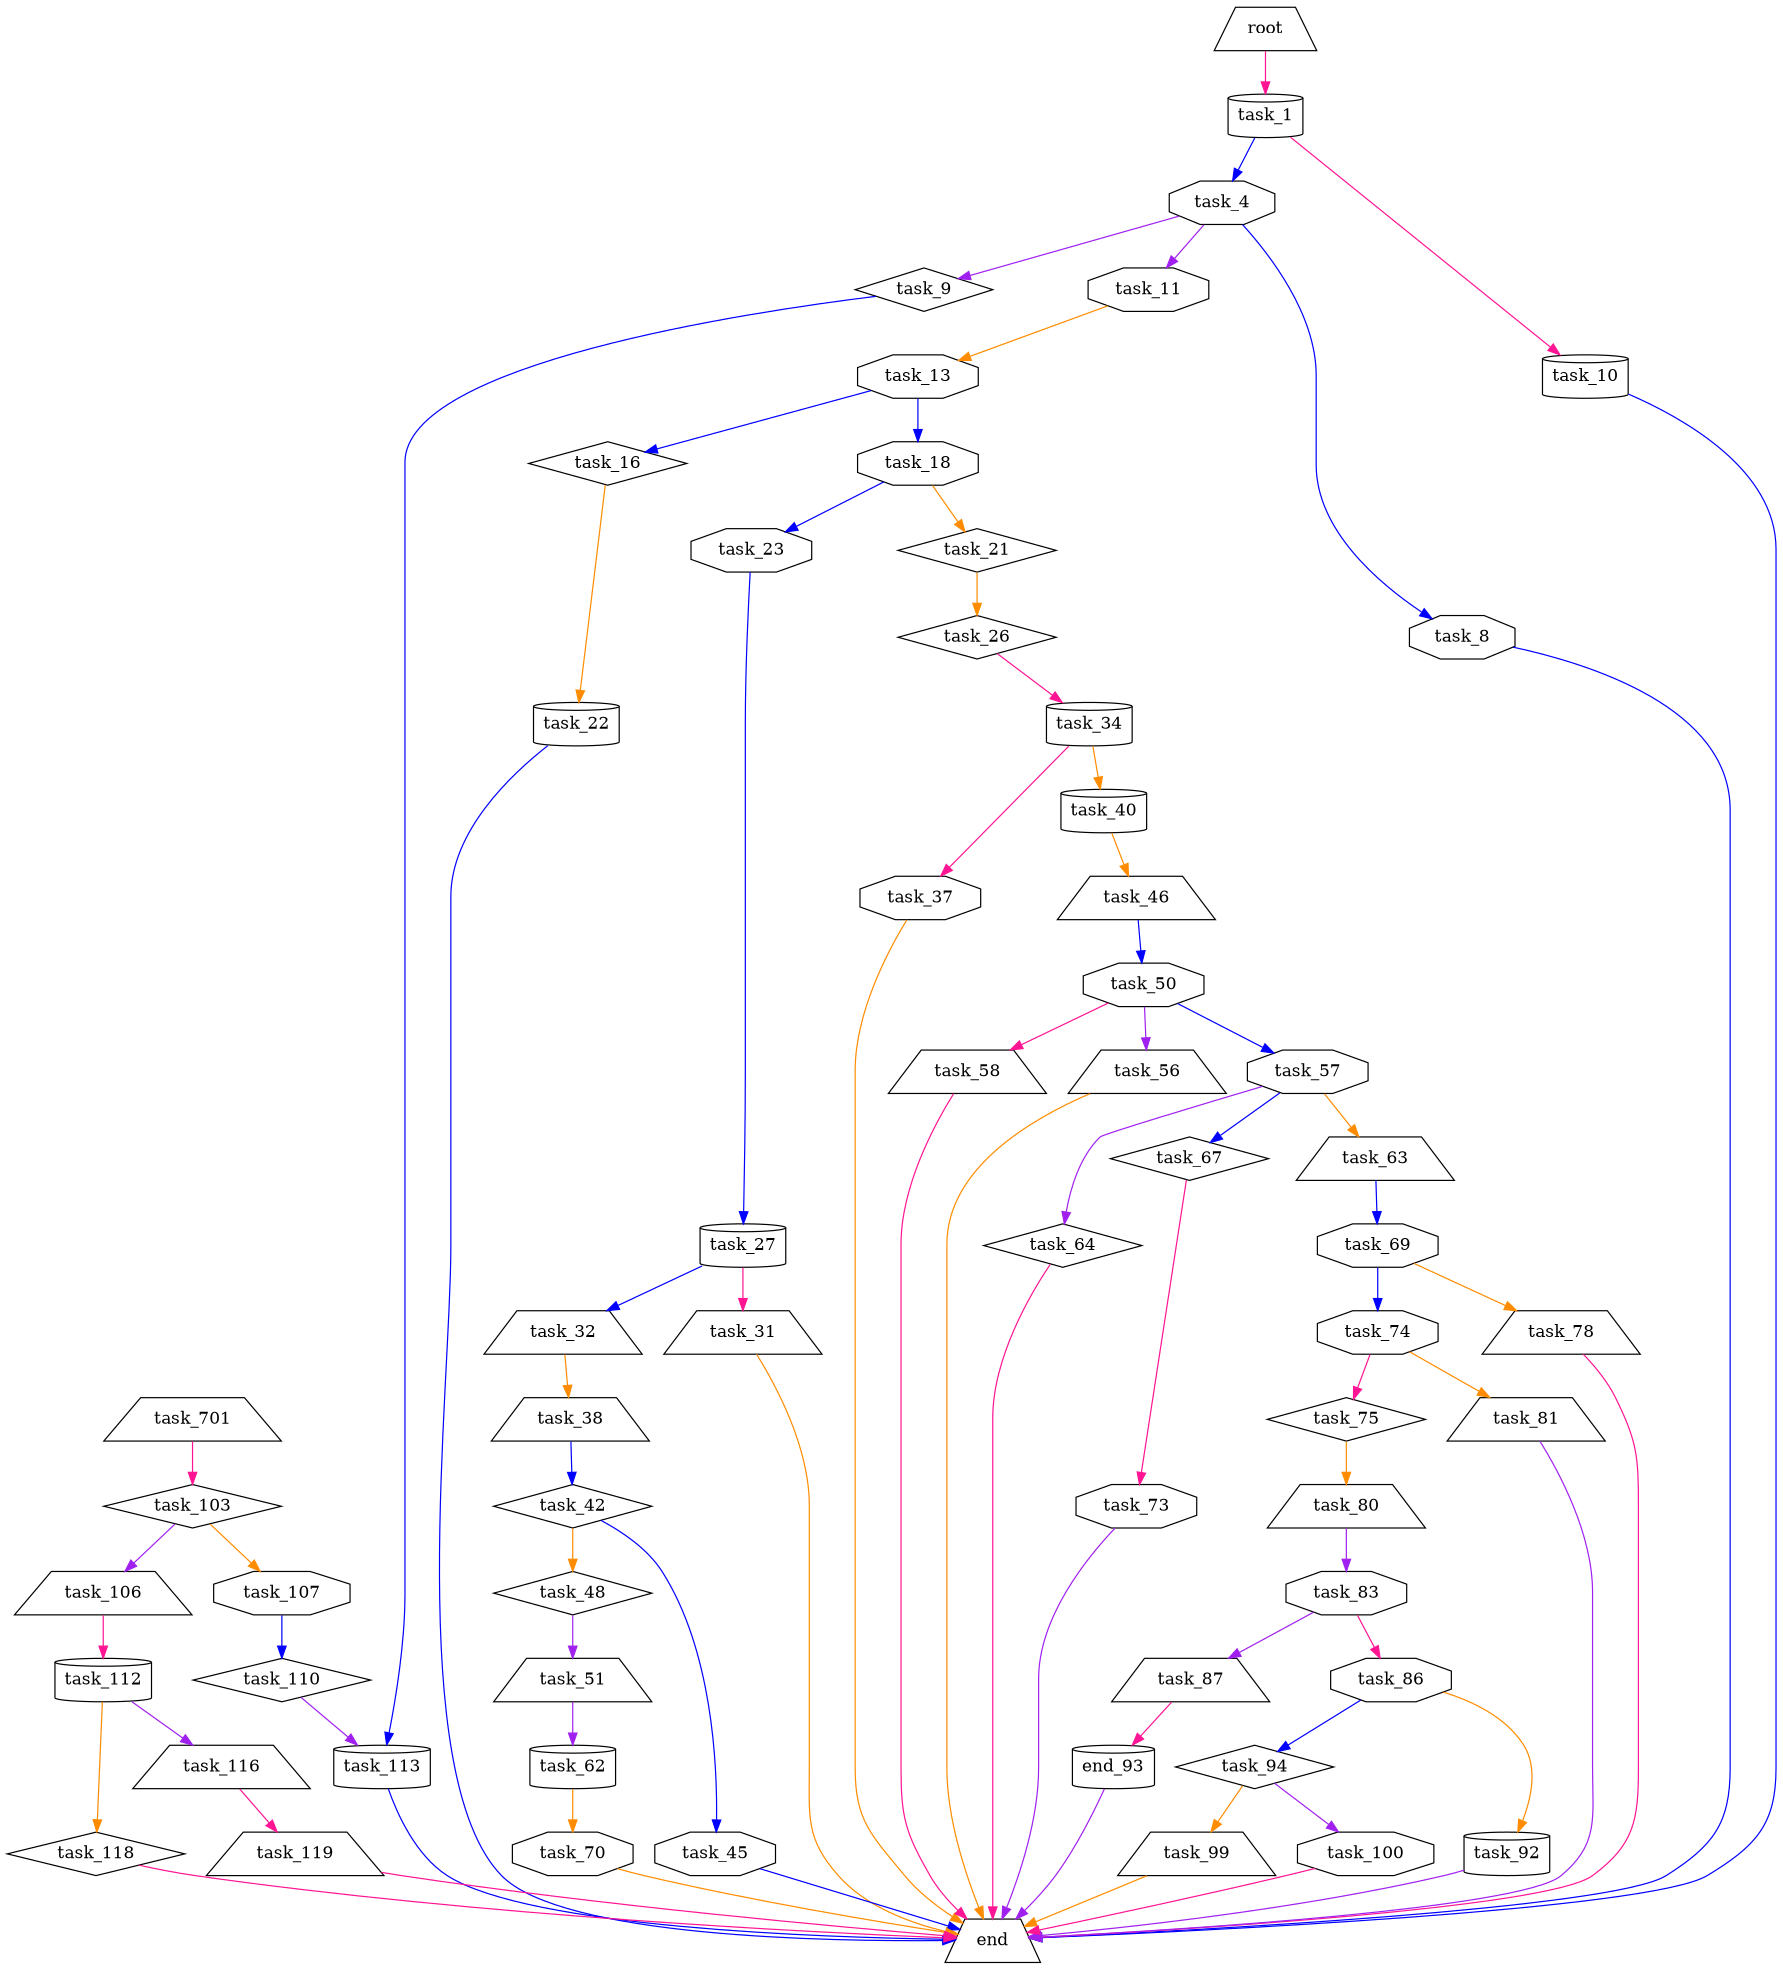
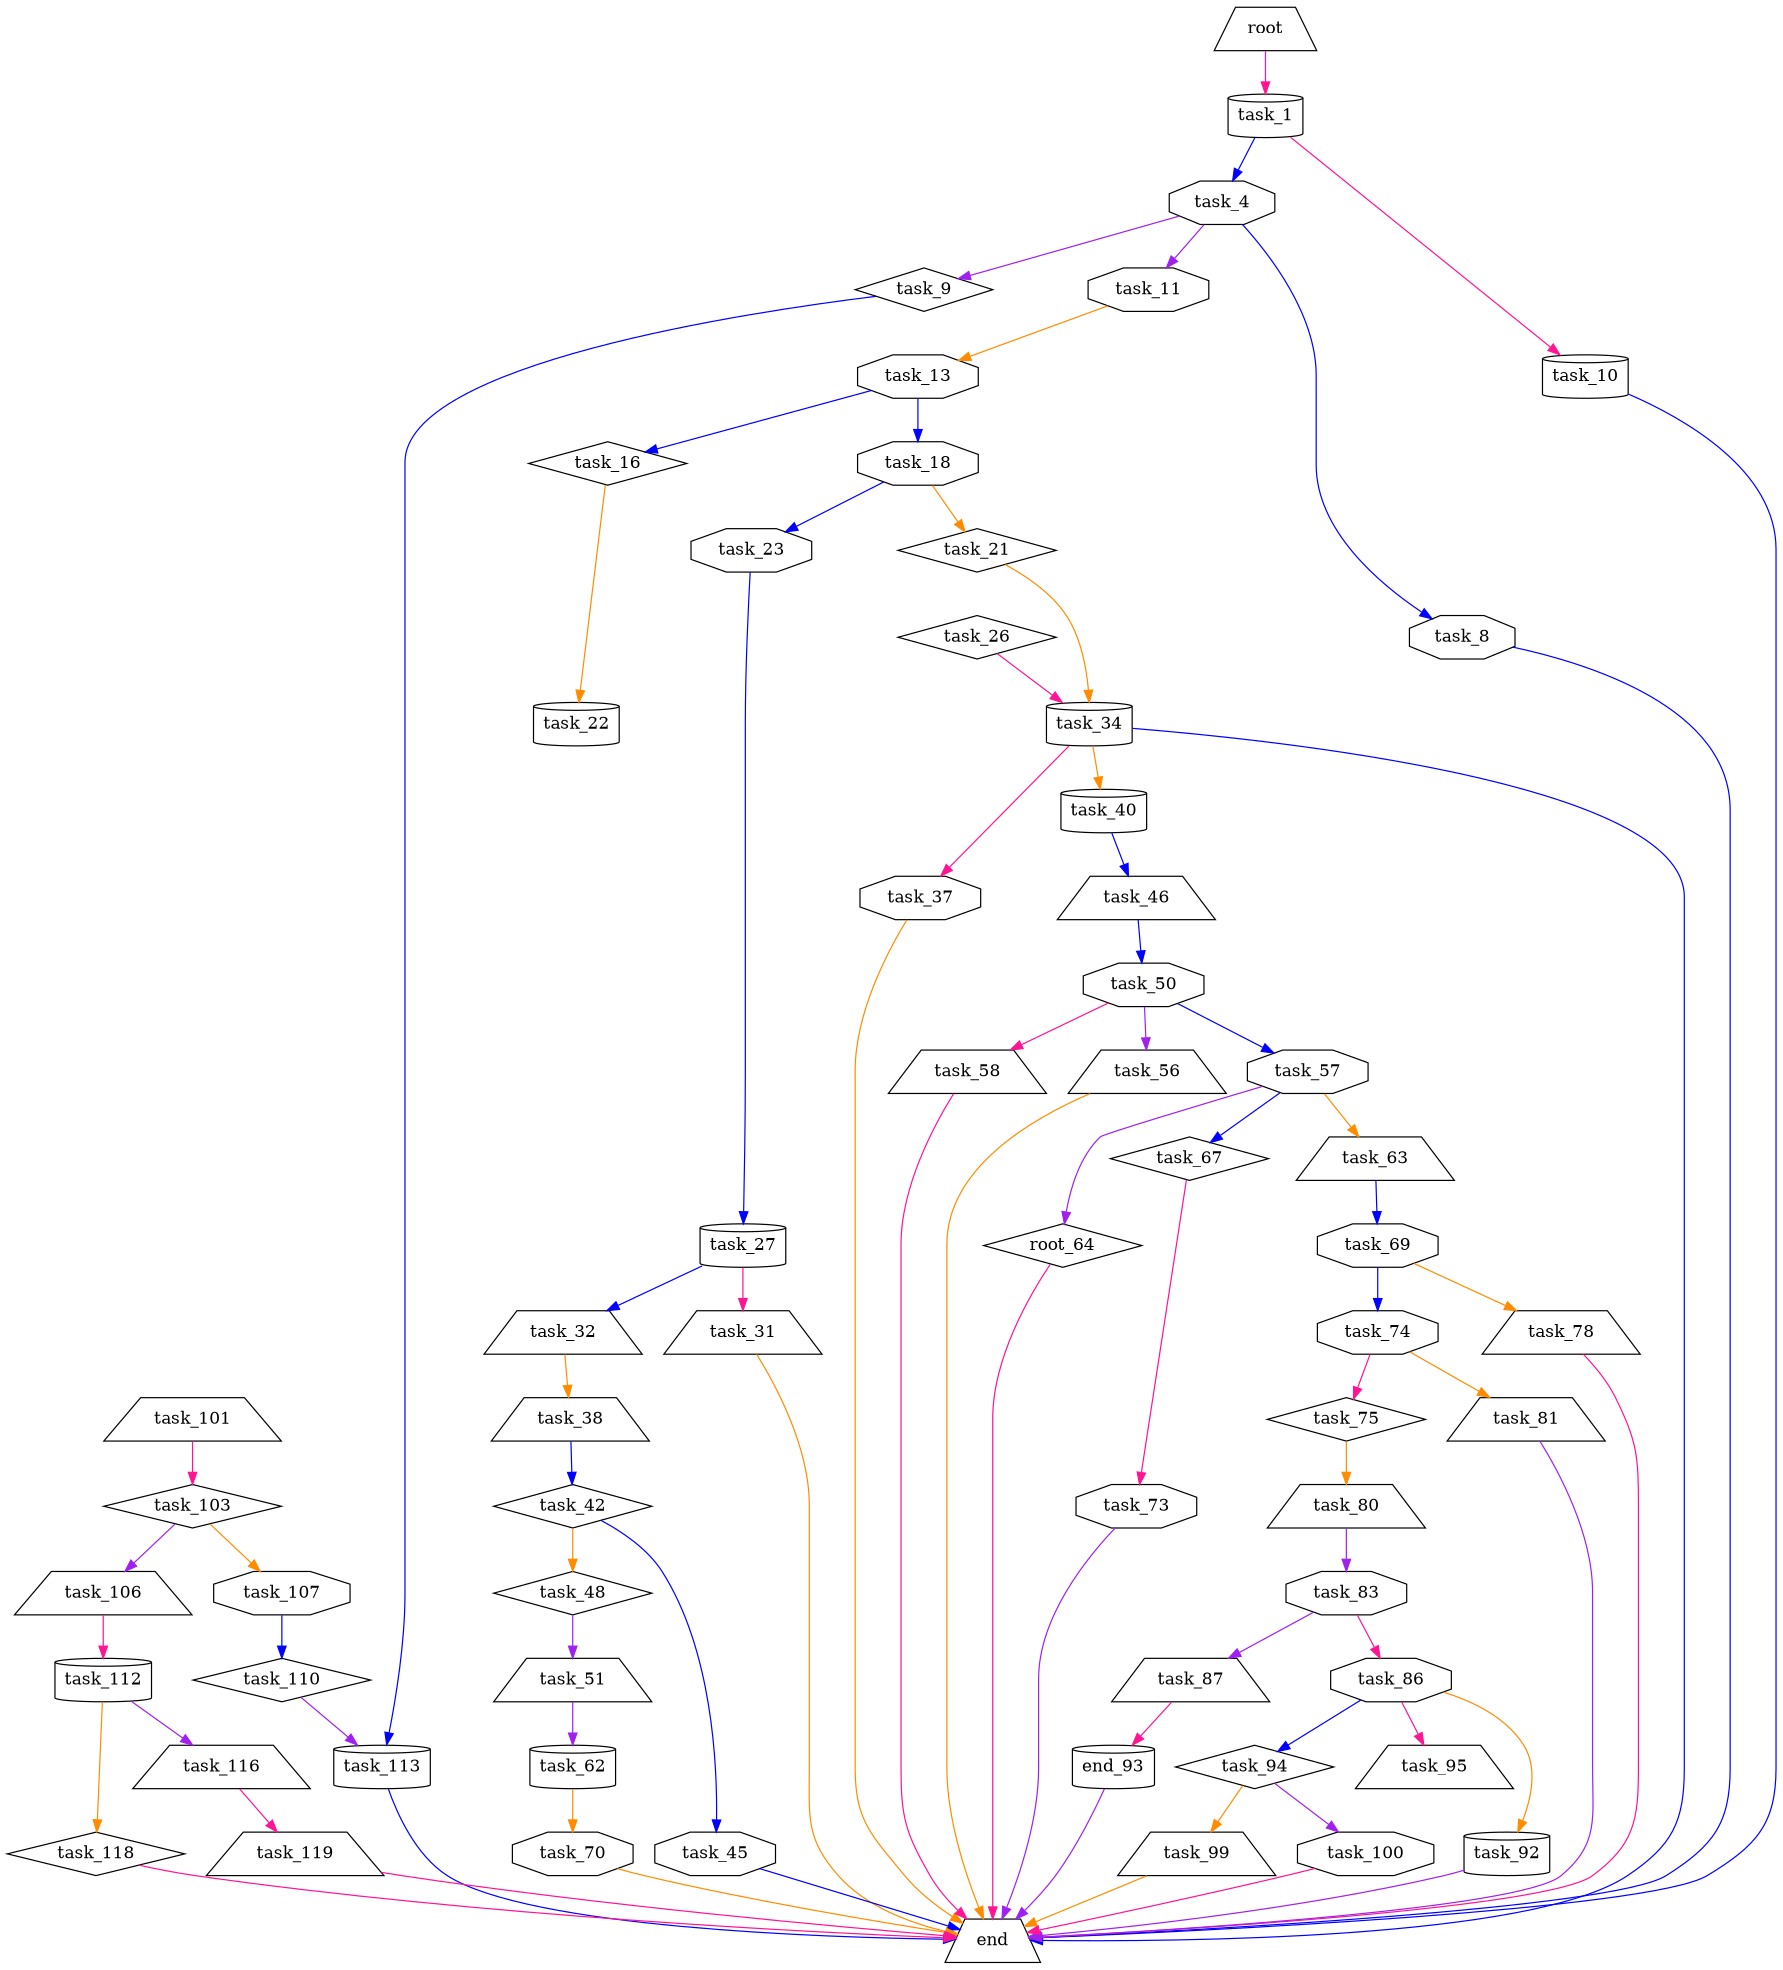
(977, 588) -> (1066, 615)
(1118, 849) -> (1118, 849)
(1063, 1246) -> (1063, 1246)
(193, 1419) -> (193, 1419)
(440, 1525) -> (1684, 1394)
none -> (1434, 1767)
